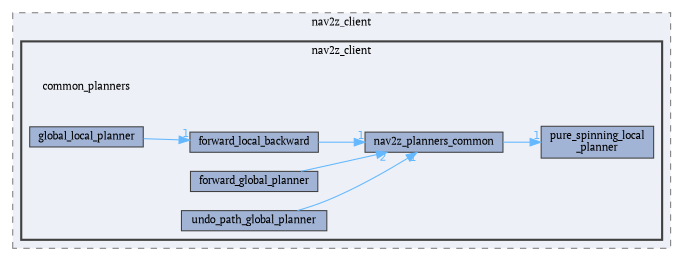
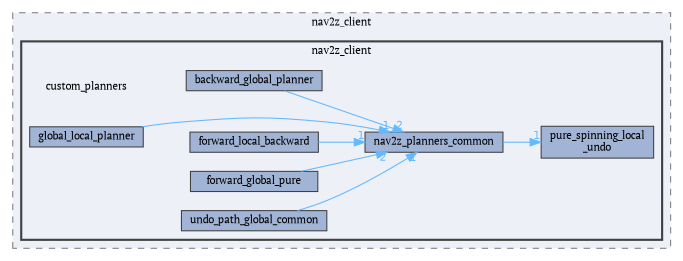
none -> (254, 81)
(86, 87) -> (86, 87)
(161, 139) -> (261, 118)
(597, 142) -> (597, 142)
(254, 181) -> (254, 181)
(254, 221) -> (254, 221)
